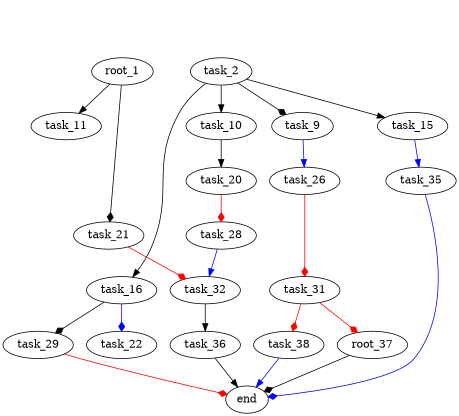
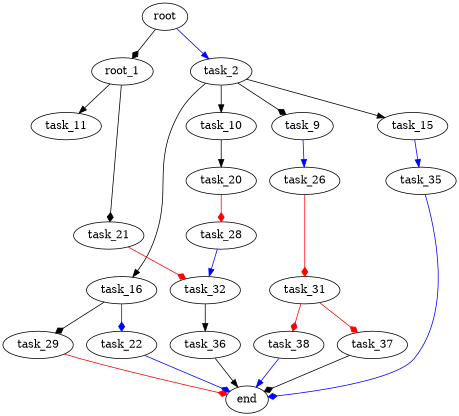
none -> (165, 17)
(372, 345) -> (372, 345)
none -> (183, 372)
